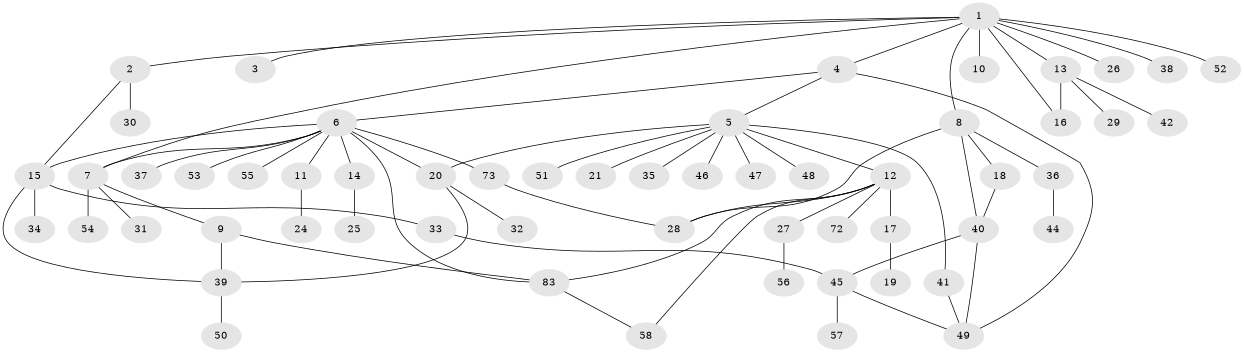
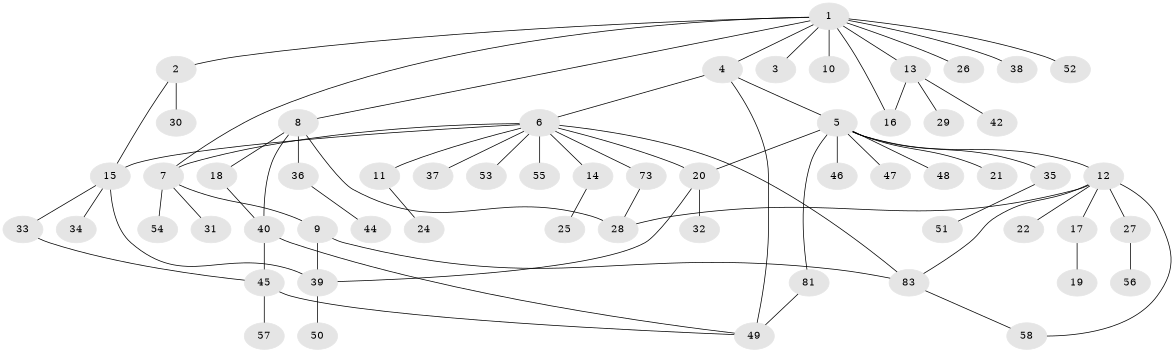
(633, 144) -> (1004, 199)
(837, 229) -> (1024, 229)
(944, 283) -> (809, 283)
